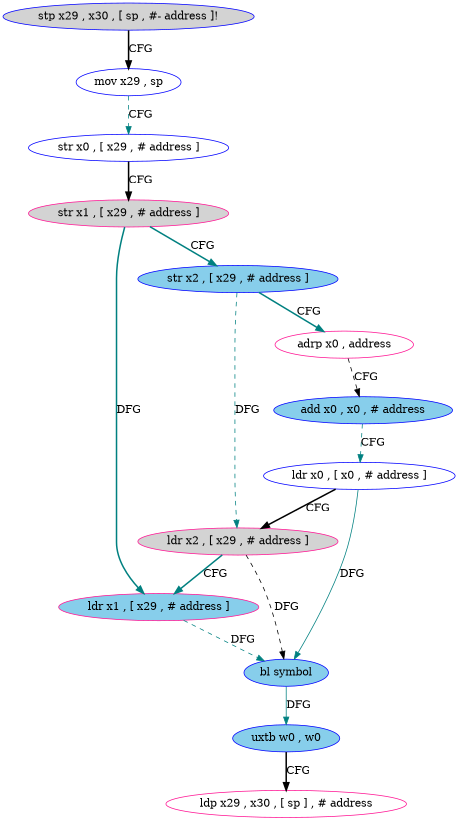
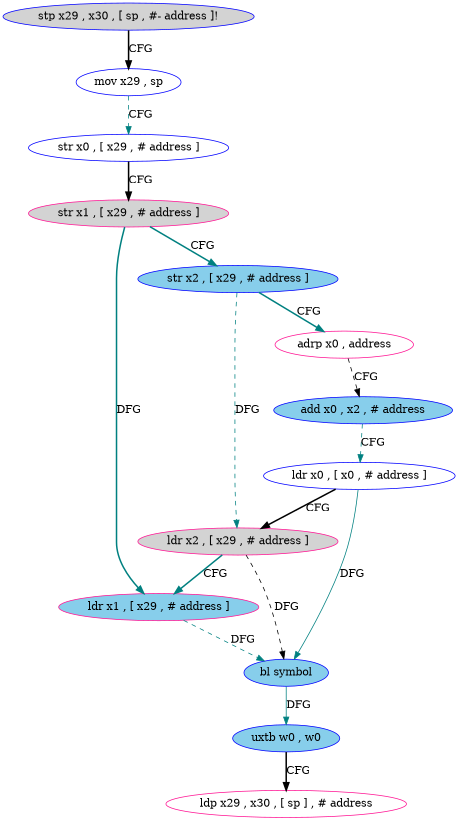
(363, 410) -> (363, 410)
